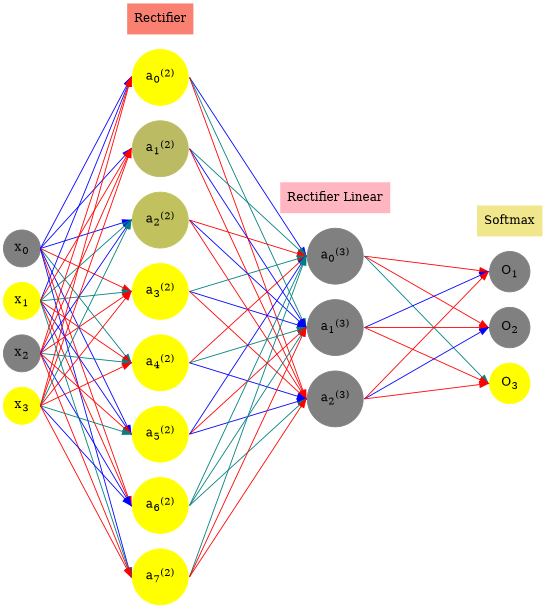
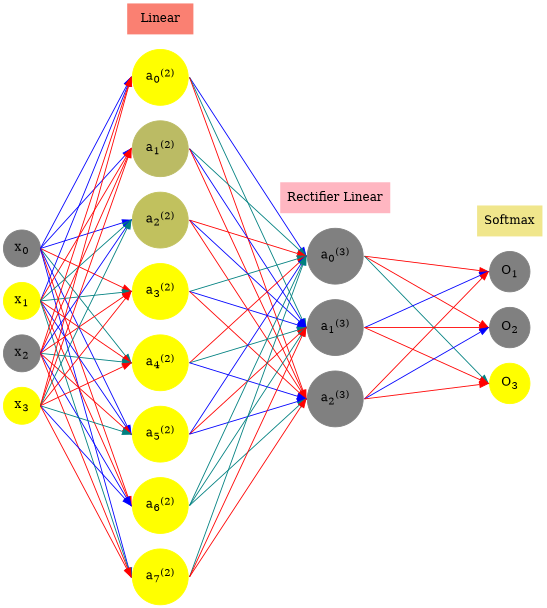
(160, 19) -> (160, 19)
